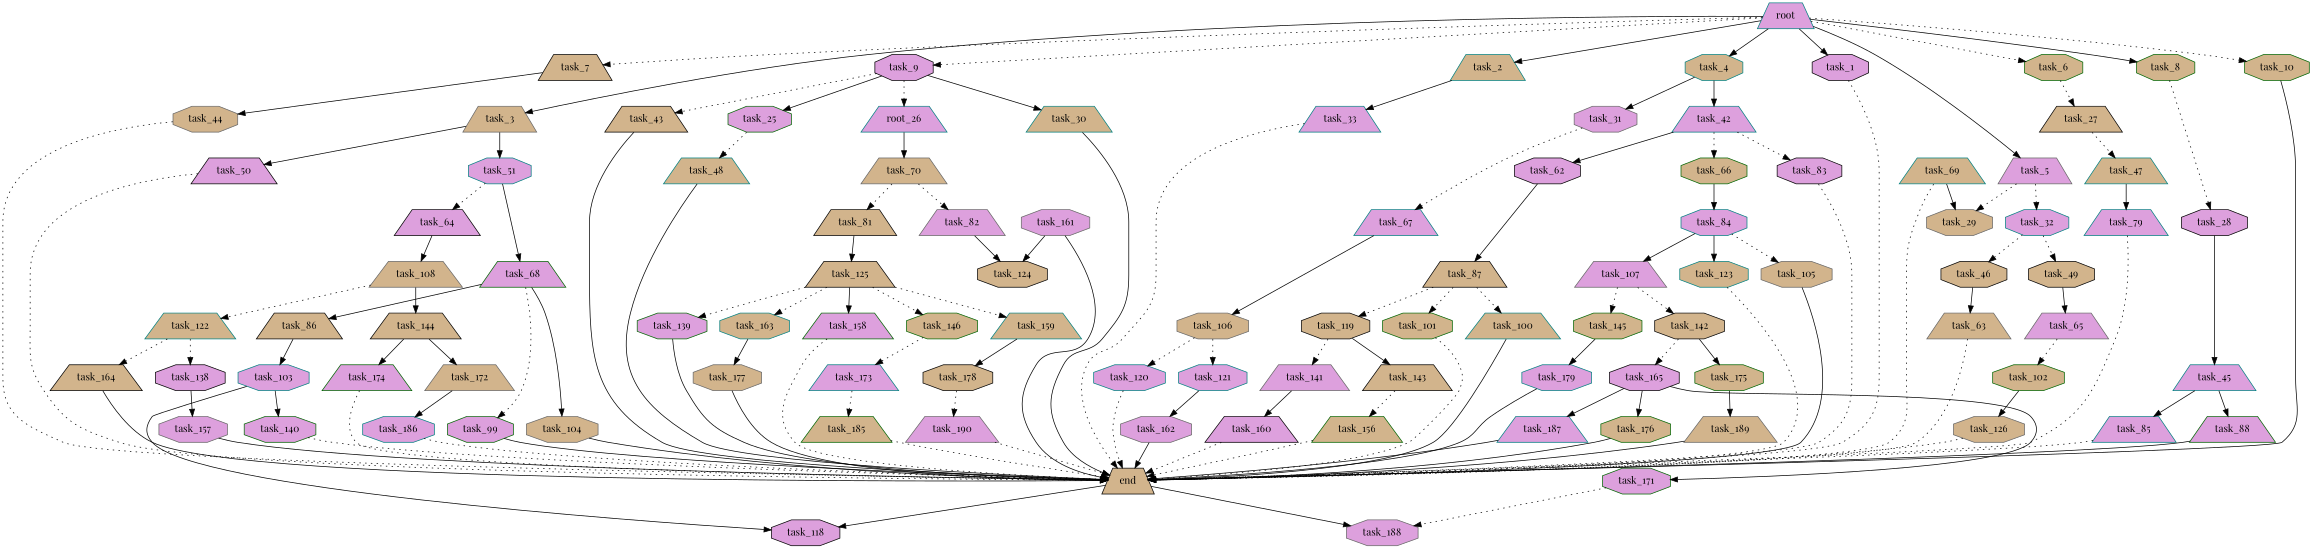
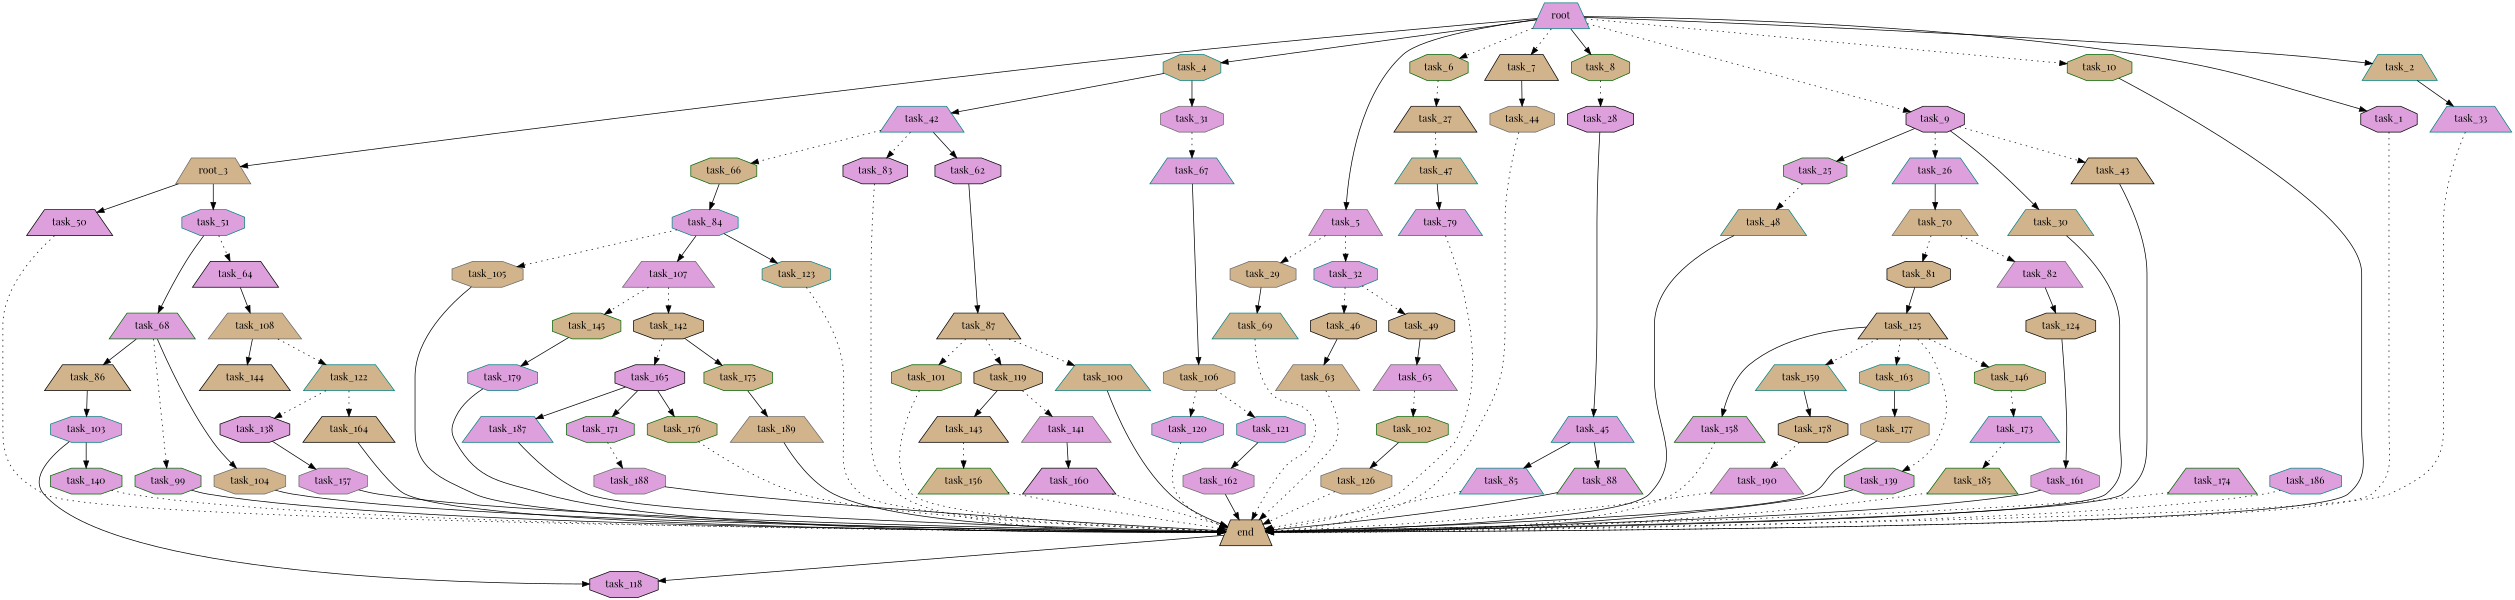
(500, 119) -> (213, 171)
(904, 119) -> (1935, 171)
(1950, 193) -> (1260, 297)
(855, 223) -> (1919, 274)
(1036, 246) -> (2066, 400)
(394, 349) -> none
(470, 378) -> none
(1475, 460) -> (819, 498)
(1247, 505) -> (817, 503)
